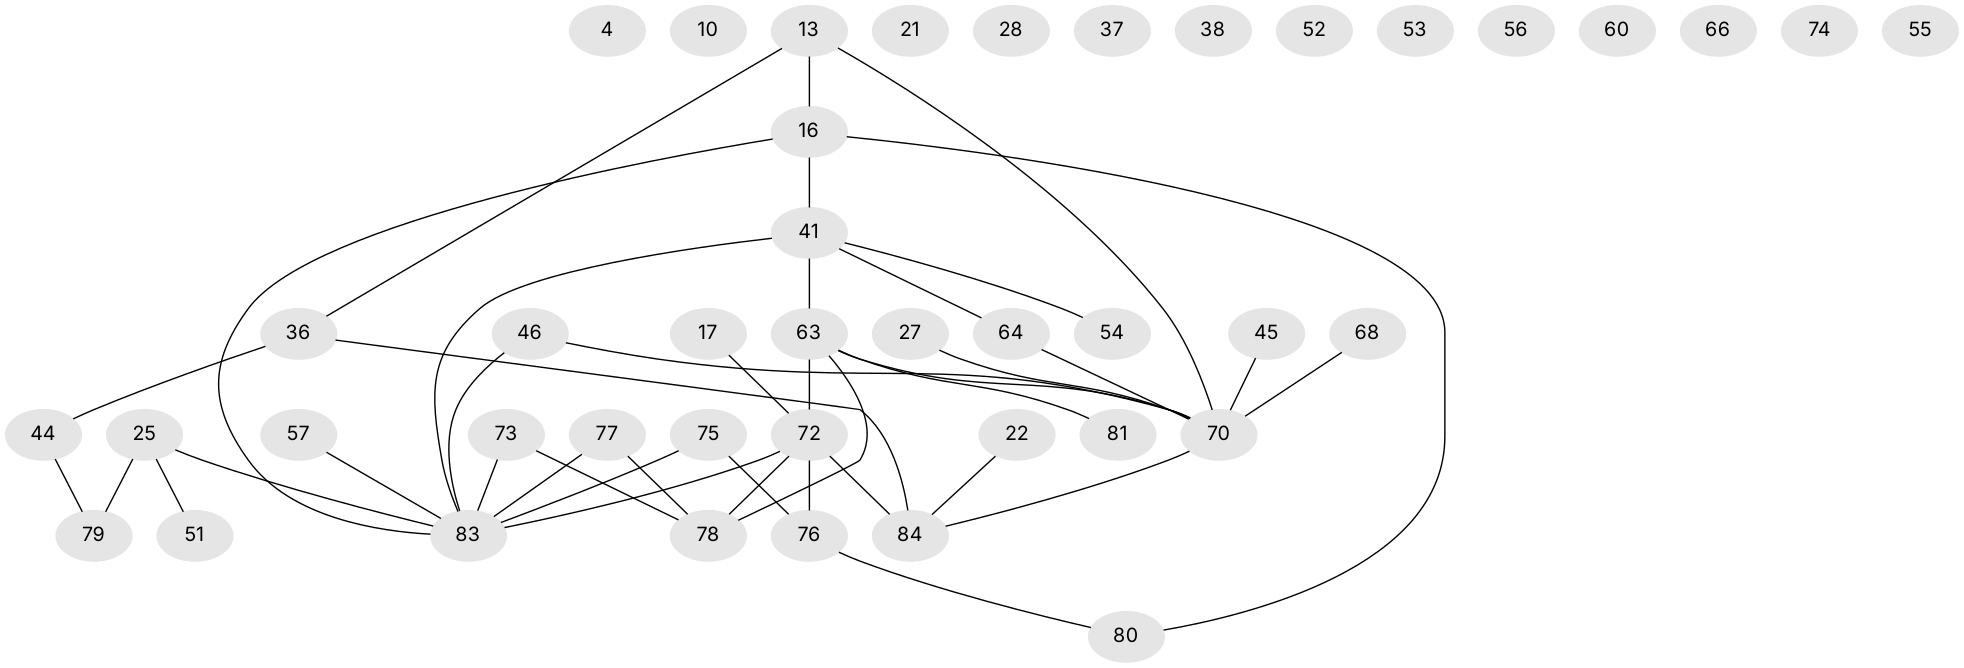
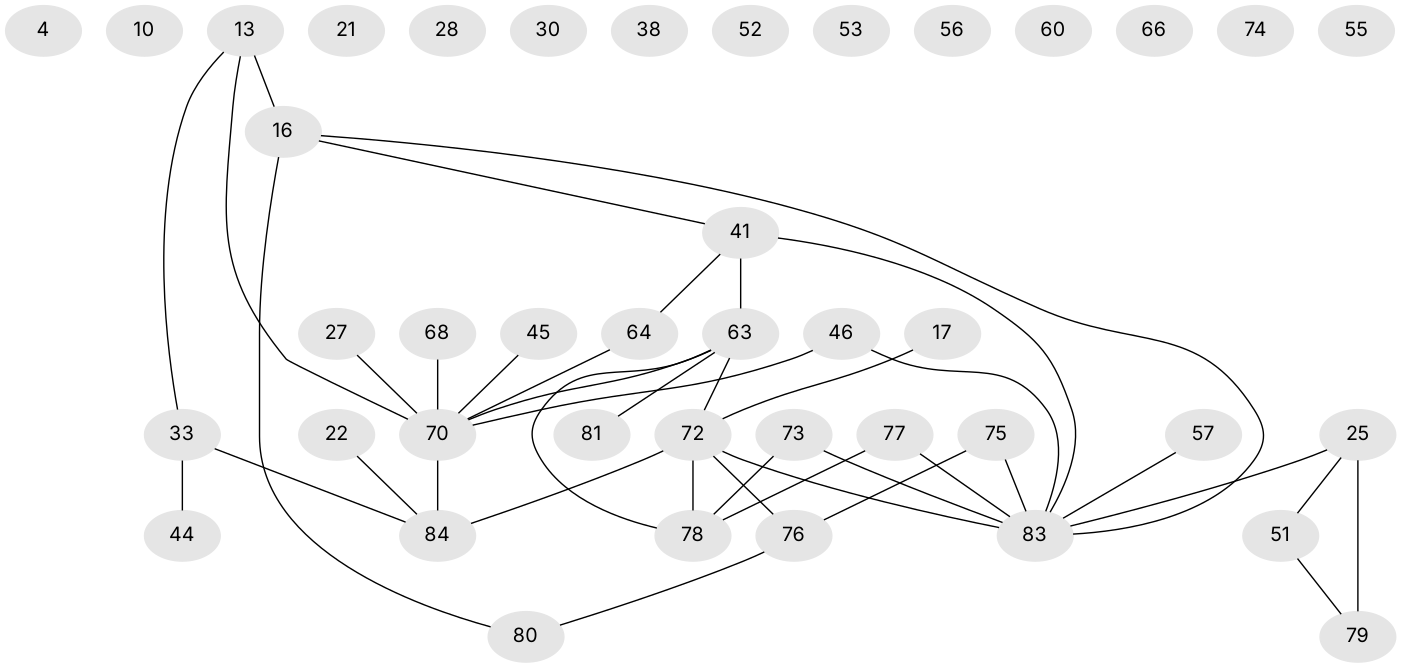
(1112, 31) -> (548, 31)
(299, 334) -> (182, 435)
(1112, 334) -> none
(69, 485) -> (1319, 586)
